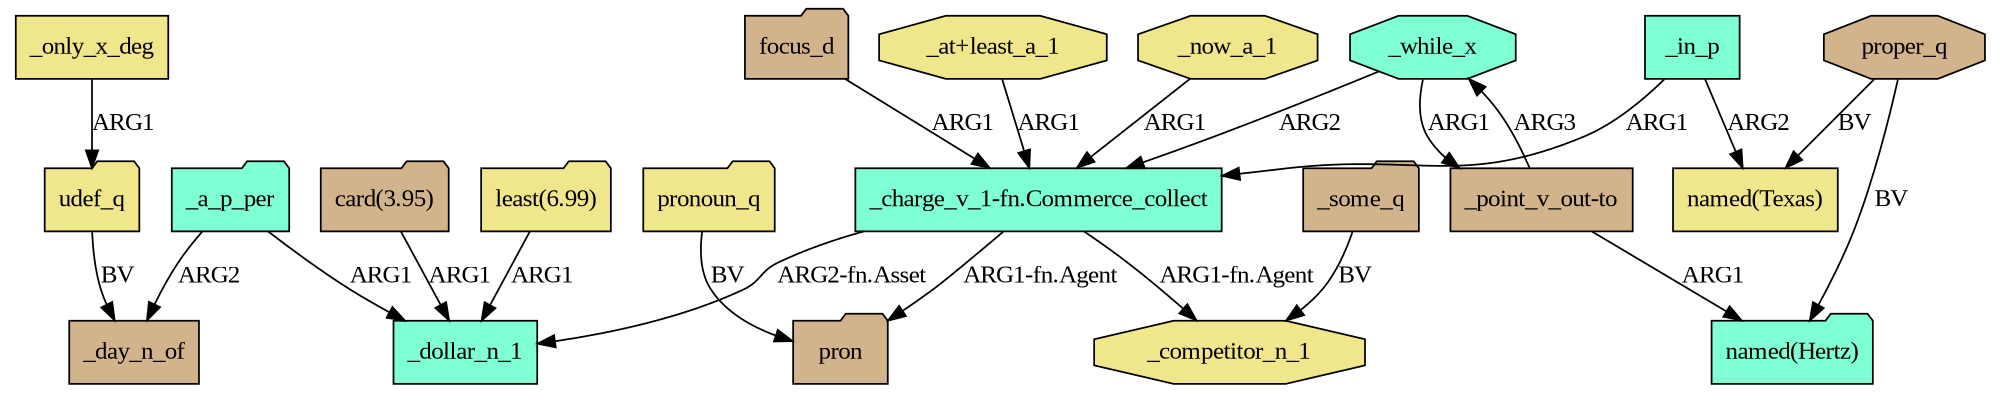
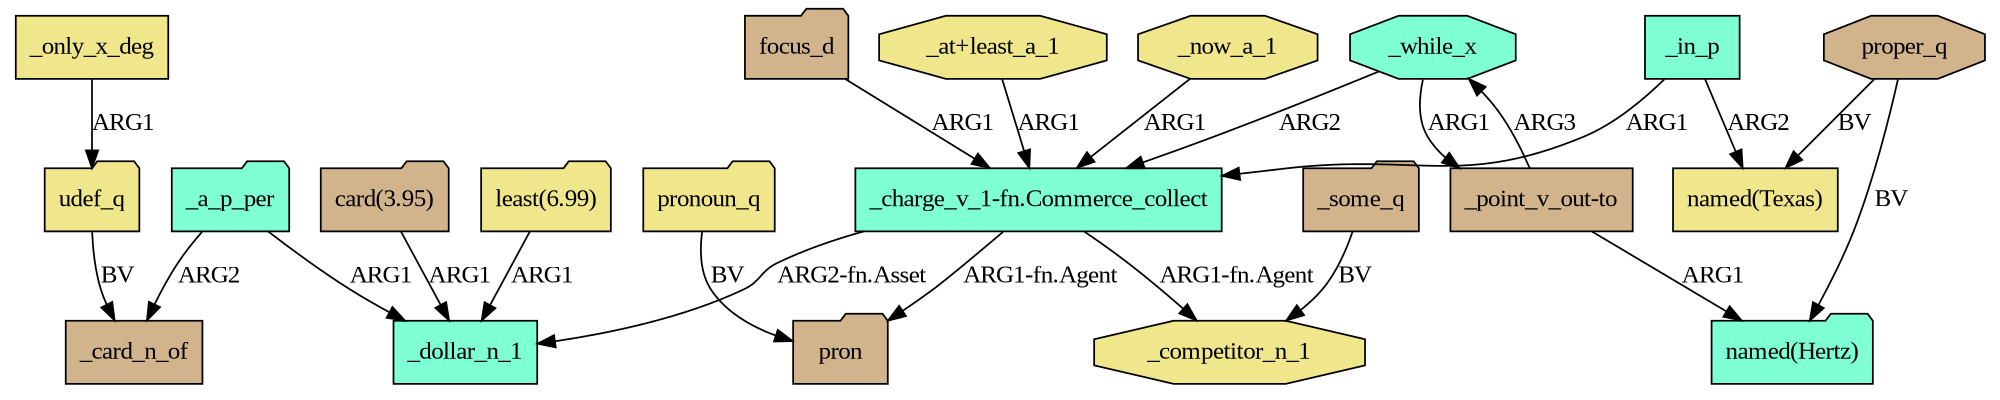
(134, 352) -> (134, 352)
